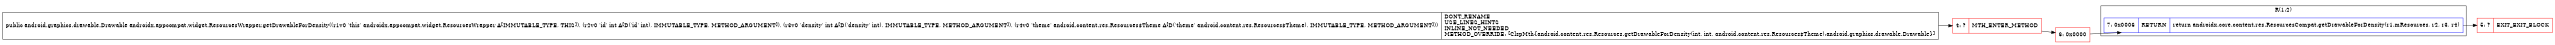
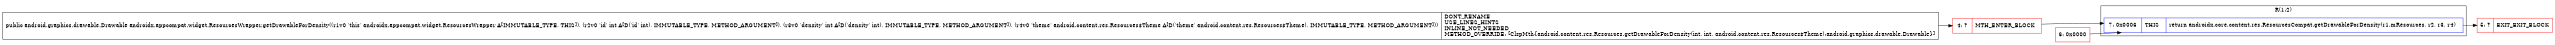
(2154, 25) -> (2152, 25)
(2005, 26) -> (2005, 26)
(2047, 32) -> (2071, 24)
